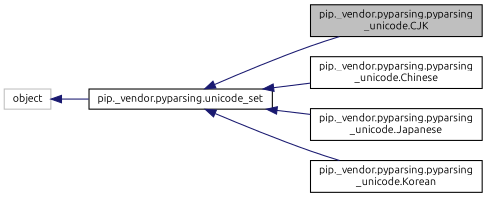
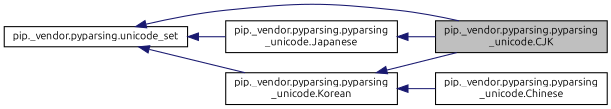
none -> (422, 37)
none -> (422, 61)
(292, 85) -> (422, 89)
(28, 99) -> none
